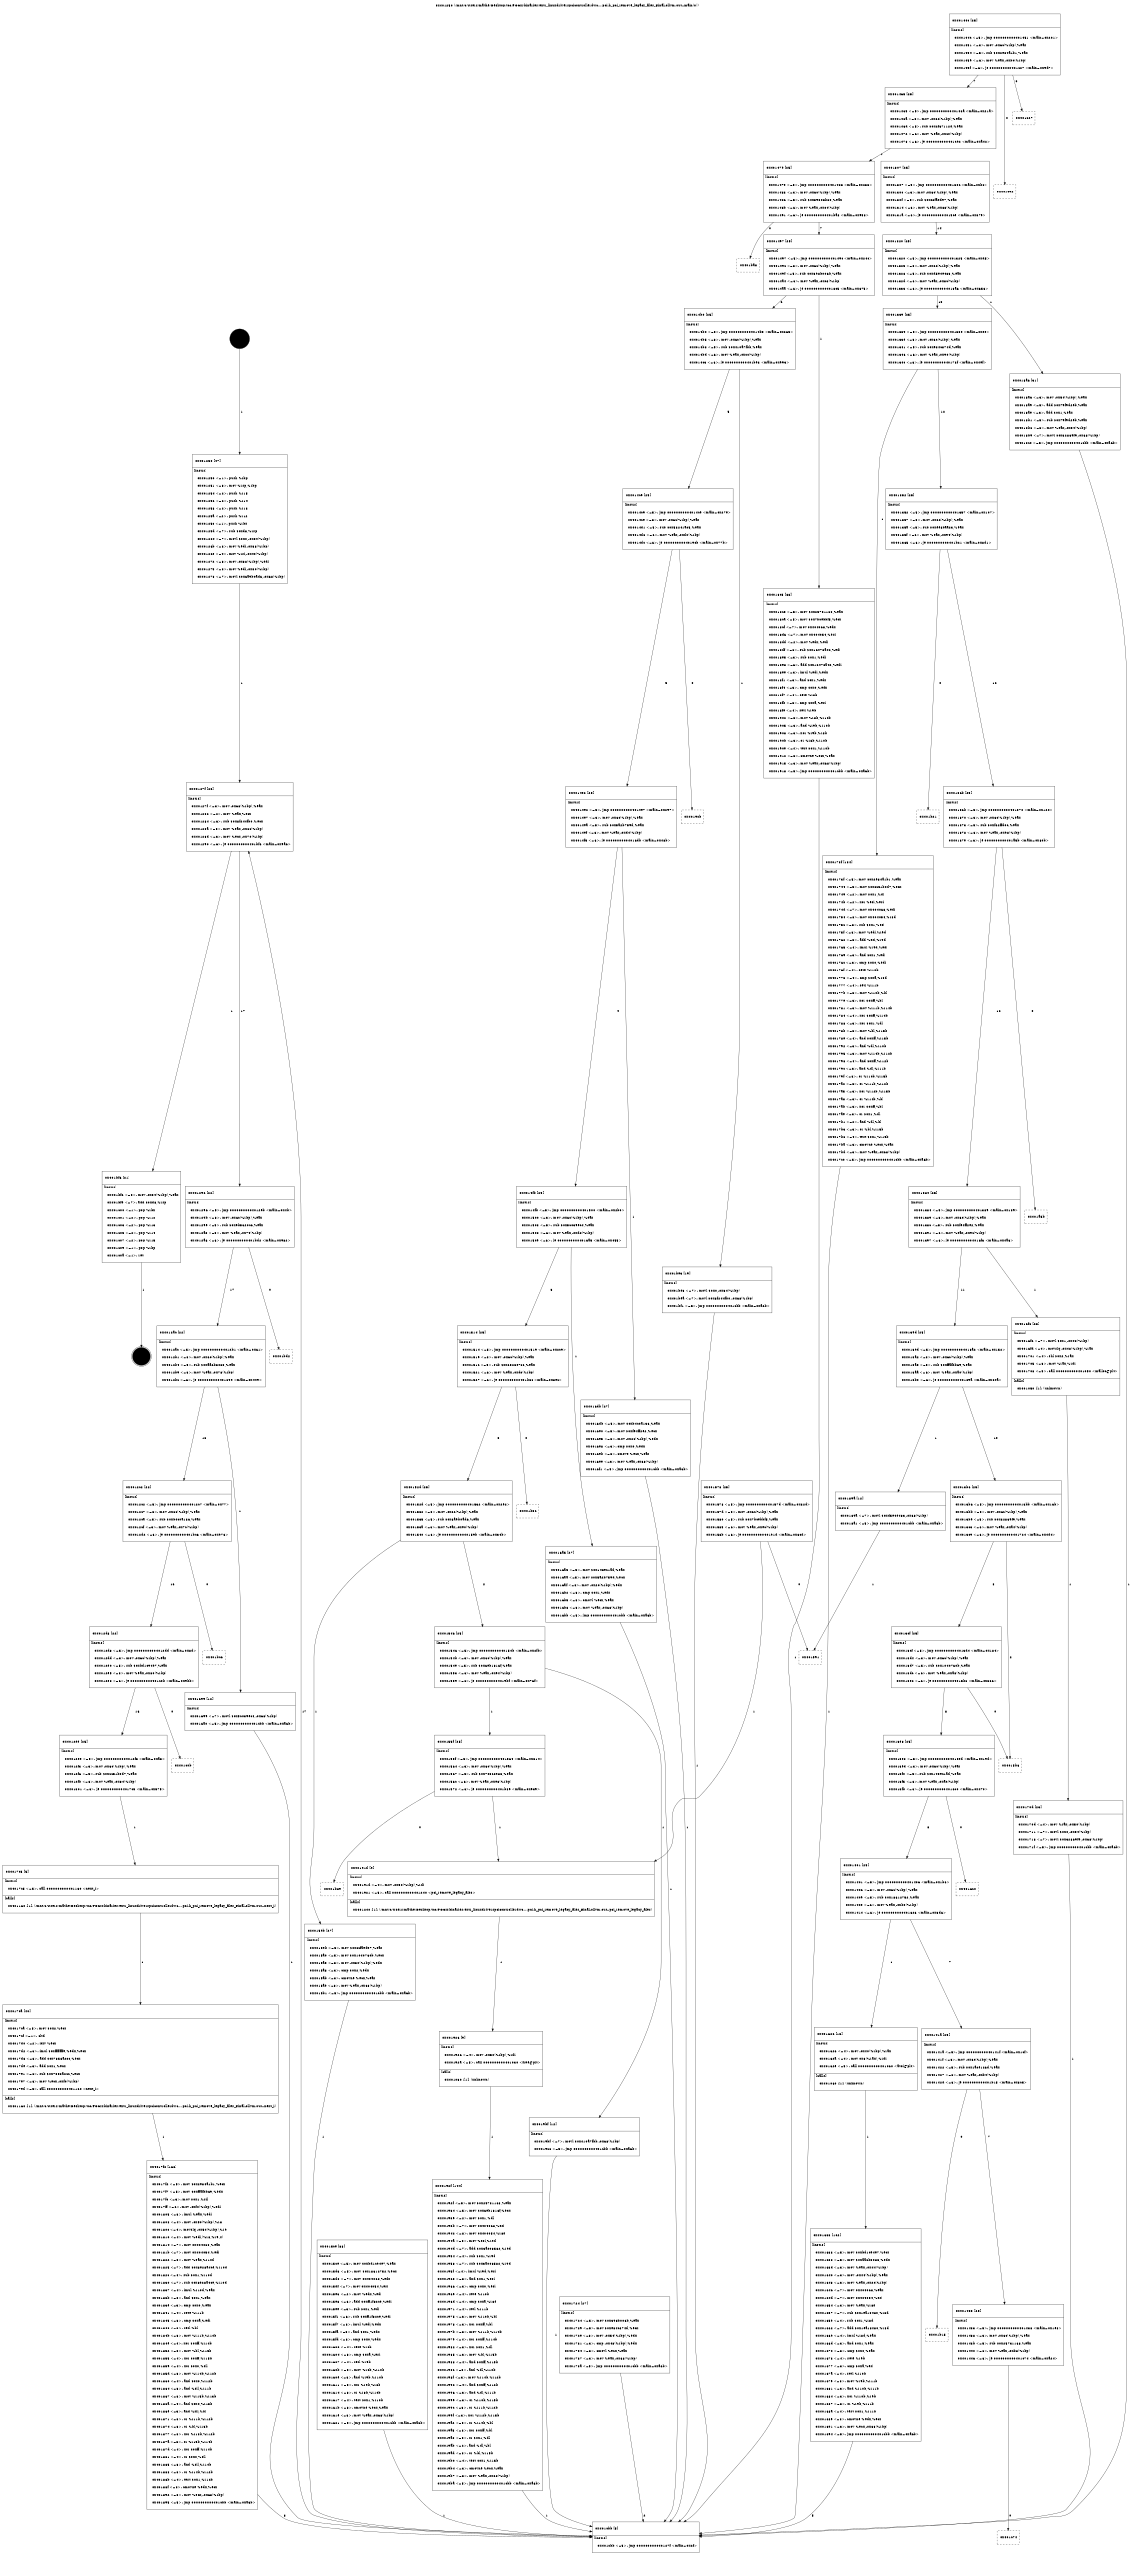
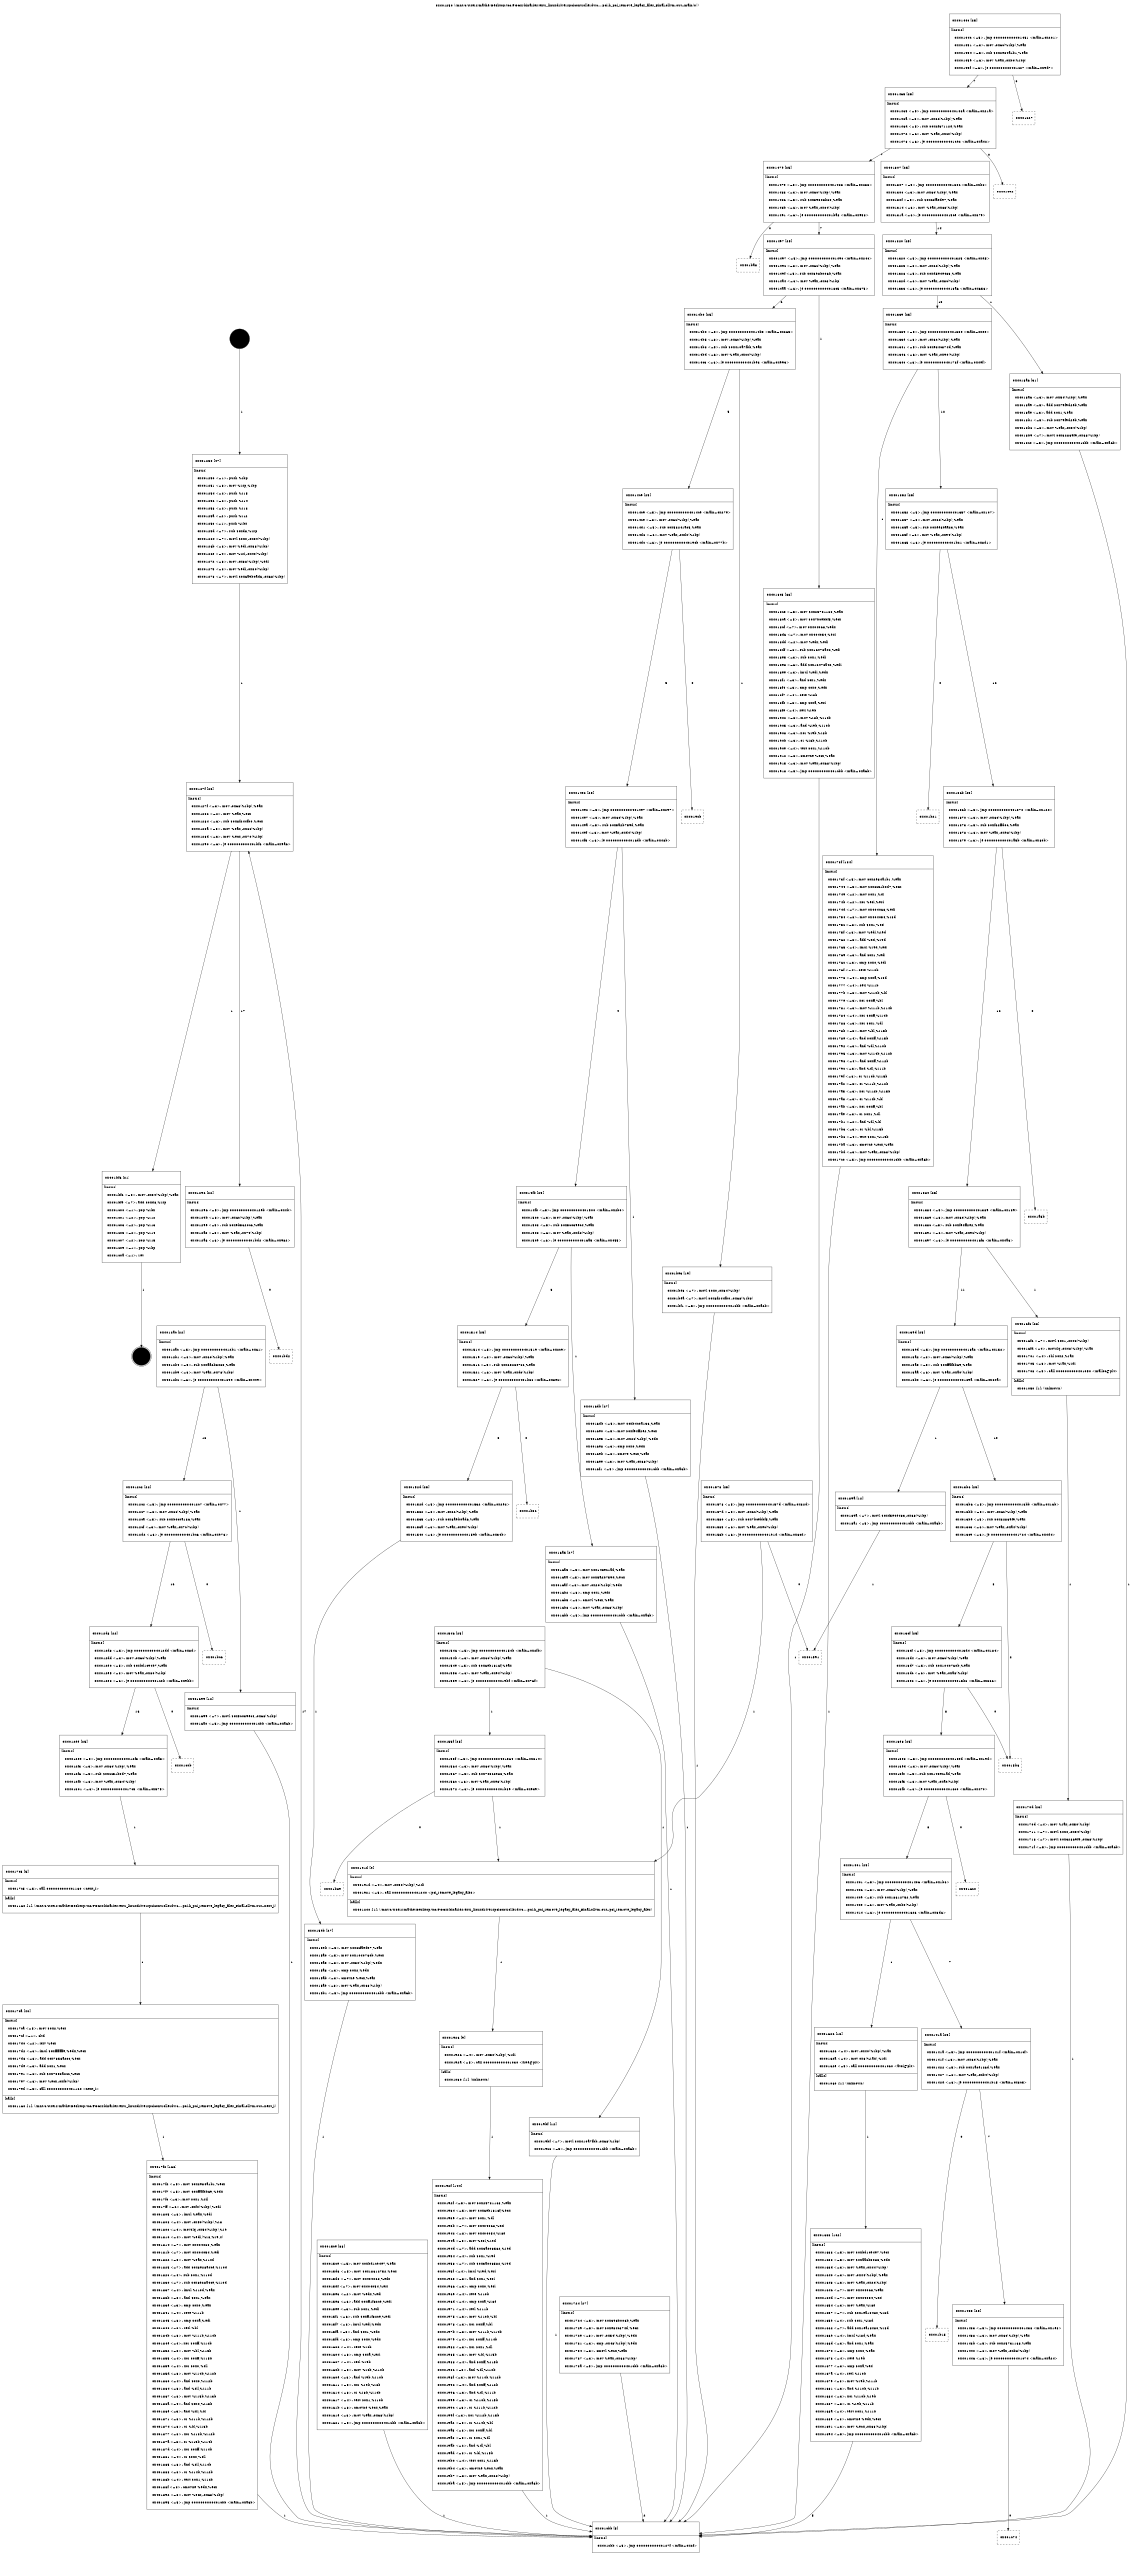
(1005, 129) -> (994, 164)
(226, 1285) -> none
(473, 1583) -> none
(284, 2516) -> (284, 2516)
